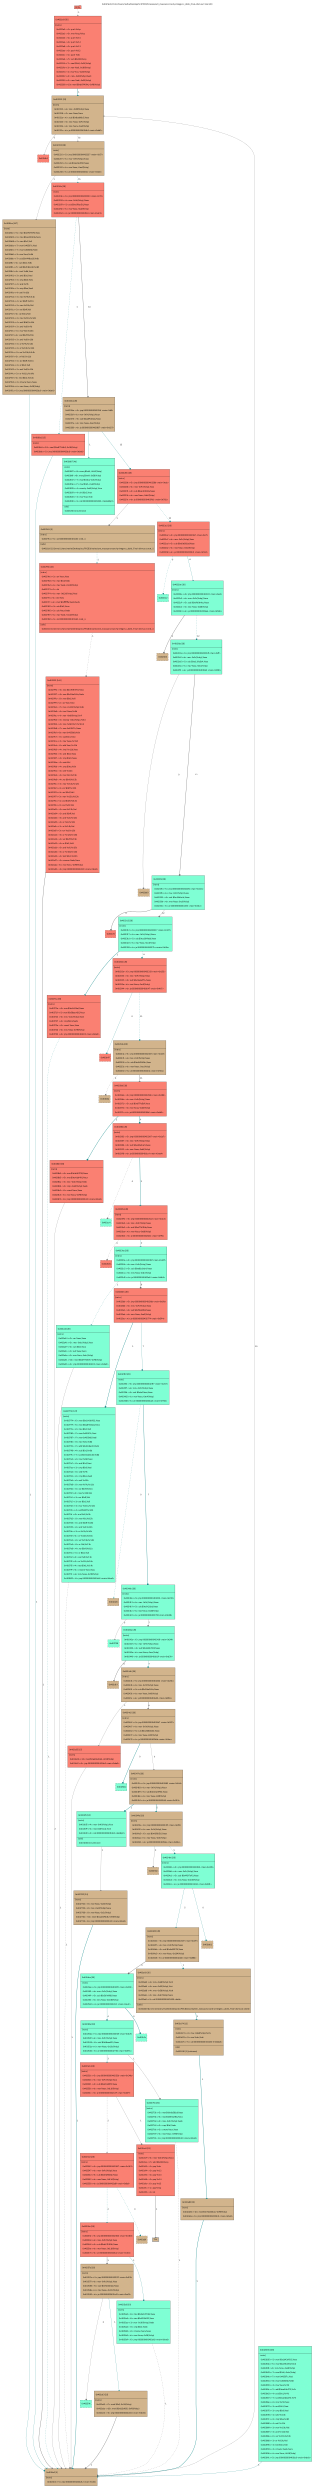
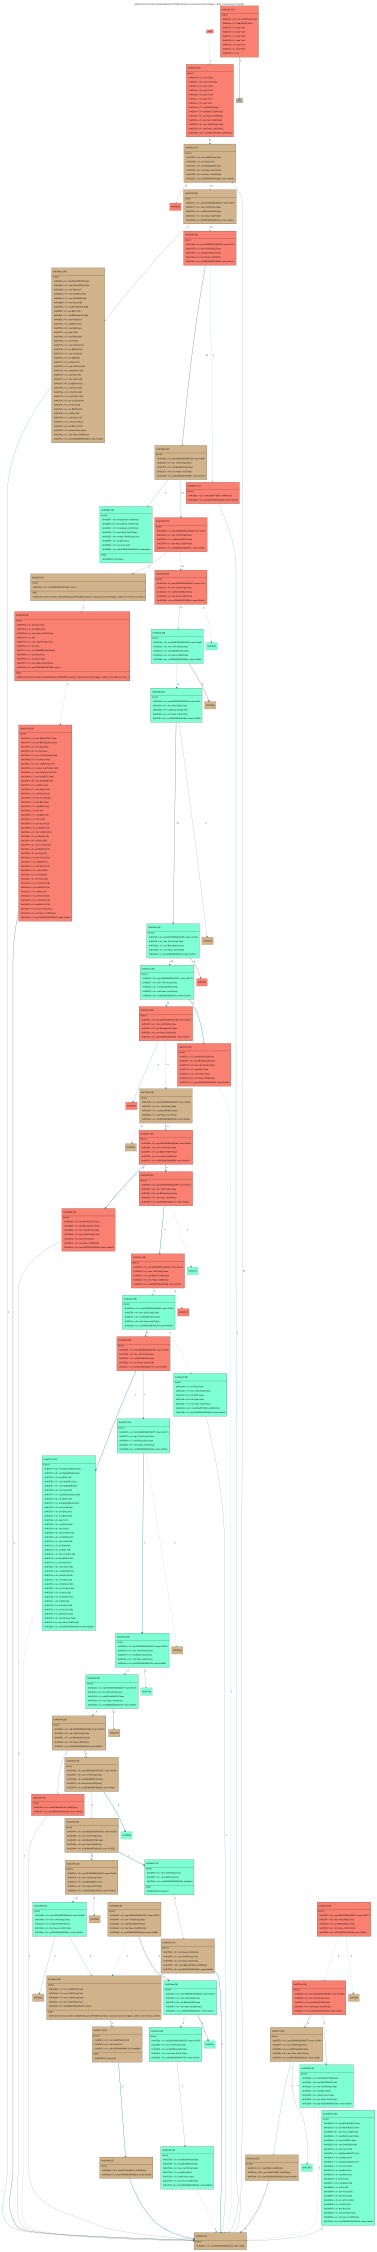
(180, 1907) -> (80, 1956)
(107, 2080) -> none
